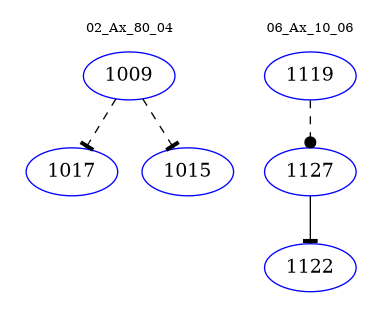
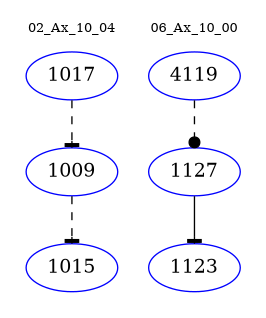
(130, 29) -> (72, 29)
(310, 29) -> (194, 29)
(310, 76) -> (194, 76)
(103, 121) -> (72, 121)
(310, 268) -> (194, 268)
